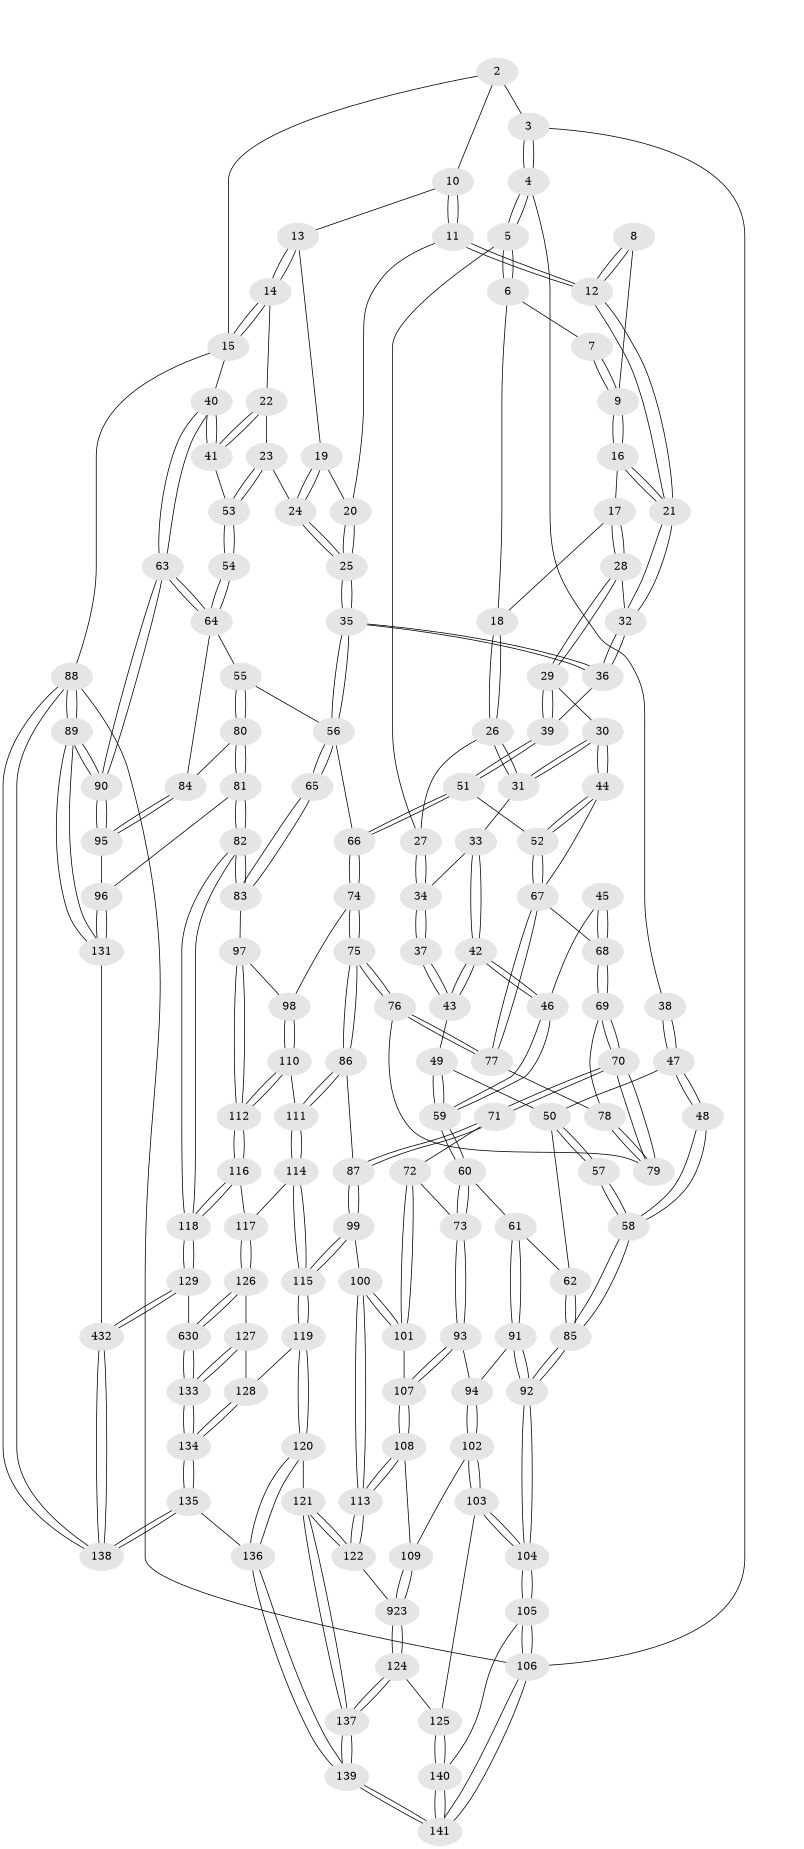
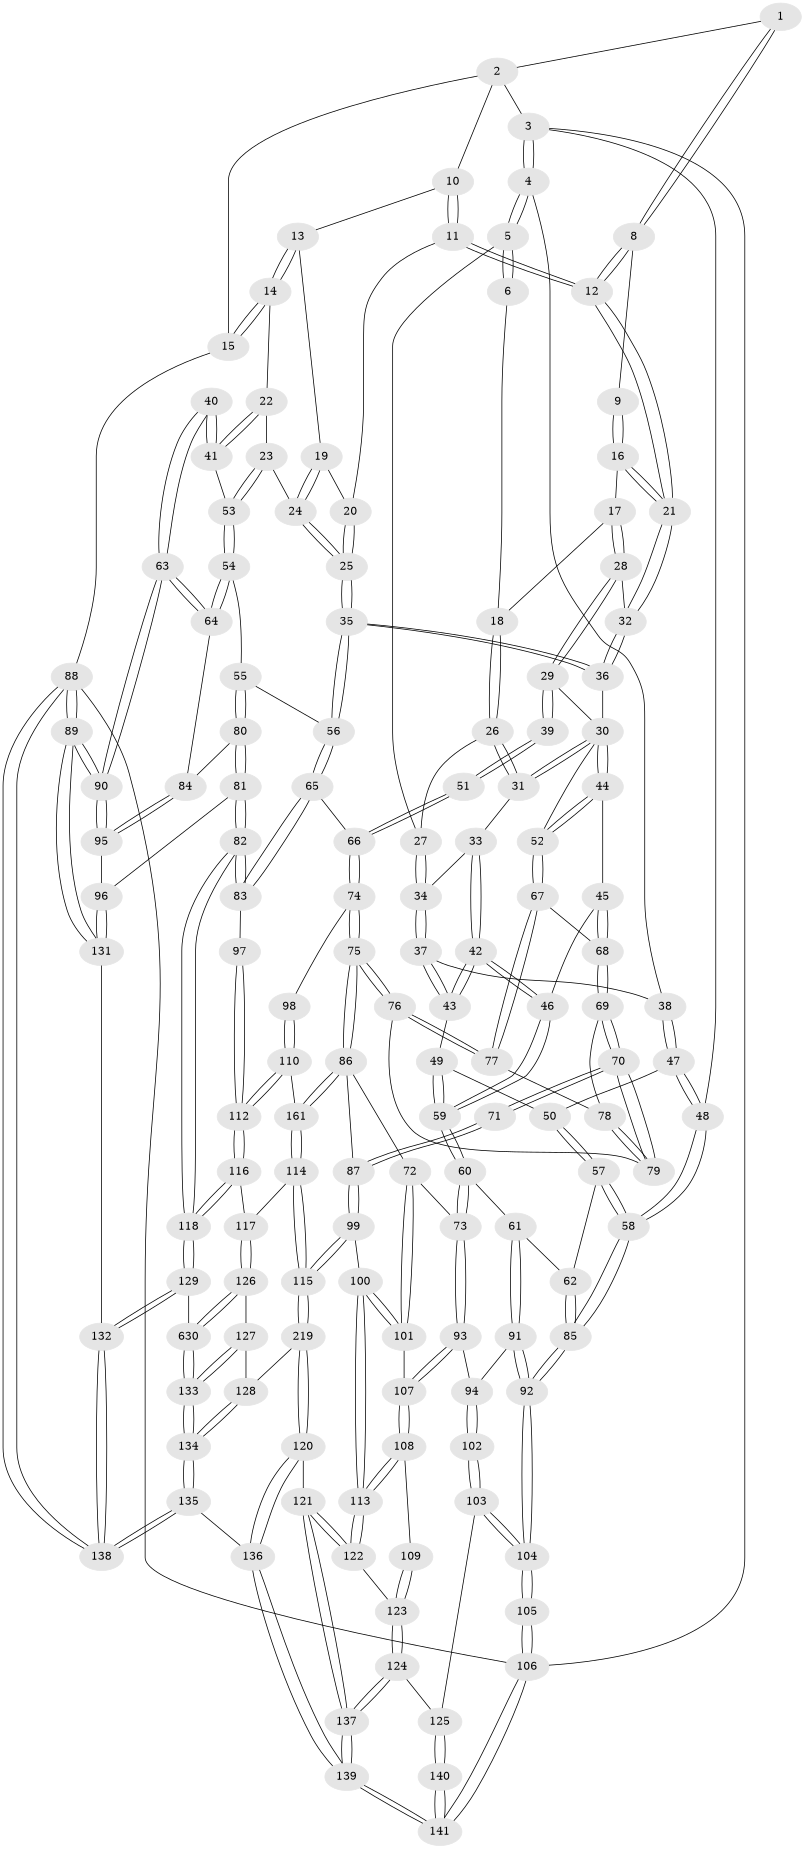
none -> (781, 17)
(592, 347) -> none
(220, 374) -> none
none -> (716, 563)
(226, 649) -> (240, 621)
(579, 701) -> (603, 704)
(344, 787) -> (333, 814)
(503, 816) -> (568, 786)
(573, 843) -> (603, 842)
(265, 979) -> none
none -> (542, 981)
(296, 1117) -> (296, 1117)
(444, 1150) -> (378, 1117)
(560, 1199) -> (585, 1227)
(102, 1337) -> (102, 1337)
(303, 1337) -> (303, 1337)
(440, 1501) -> none
(397, 1612) -> (397, 1612)
(484, 1694) -> none
